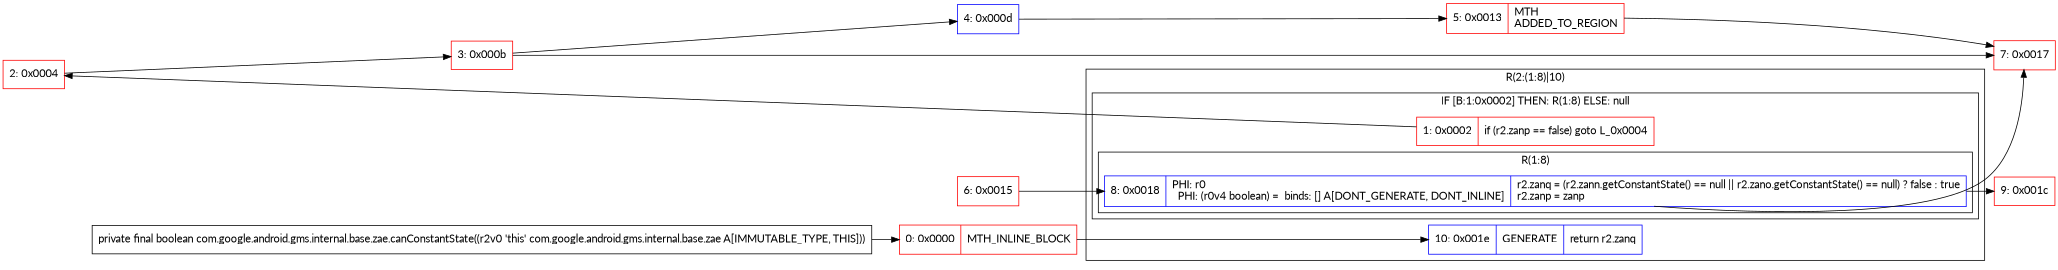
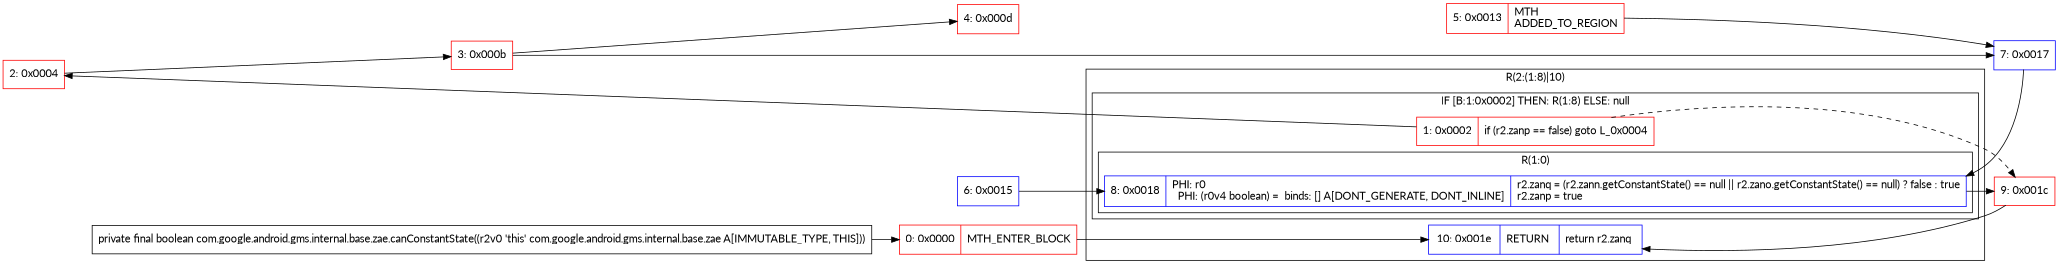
(988, 19) -> (988, 19)
(1229, 19) -> none
(2025, 55) -> (2025, 55)
none -> (1818, 110)
(1535, 161) -> (1535, 161)
(988, 191) -> (988, 191)
(1551, 197) -> (1550, 197)
(1878, 208) -> (2012, 128)
(1019, 239) -> (1019, 239)
(1530, 239) -> (1528, 239)
none -> (1831, 245)
